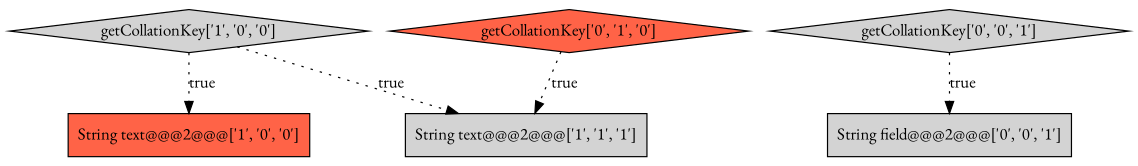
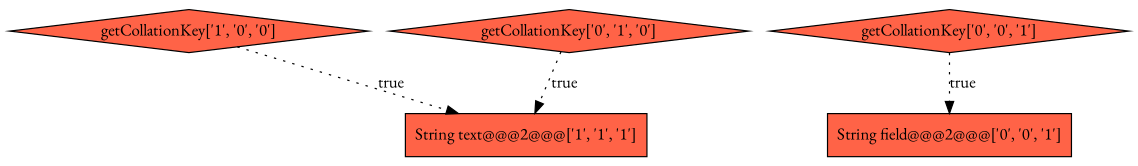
(189, 31) -> (189, 31)
(949, 31) -> (949, 31)
(189, 135) -> none
(526, 135) -> (526, 135)
(949, 135) -> (949, 135)
